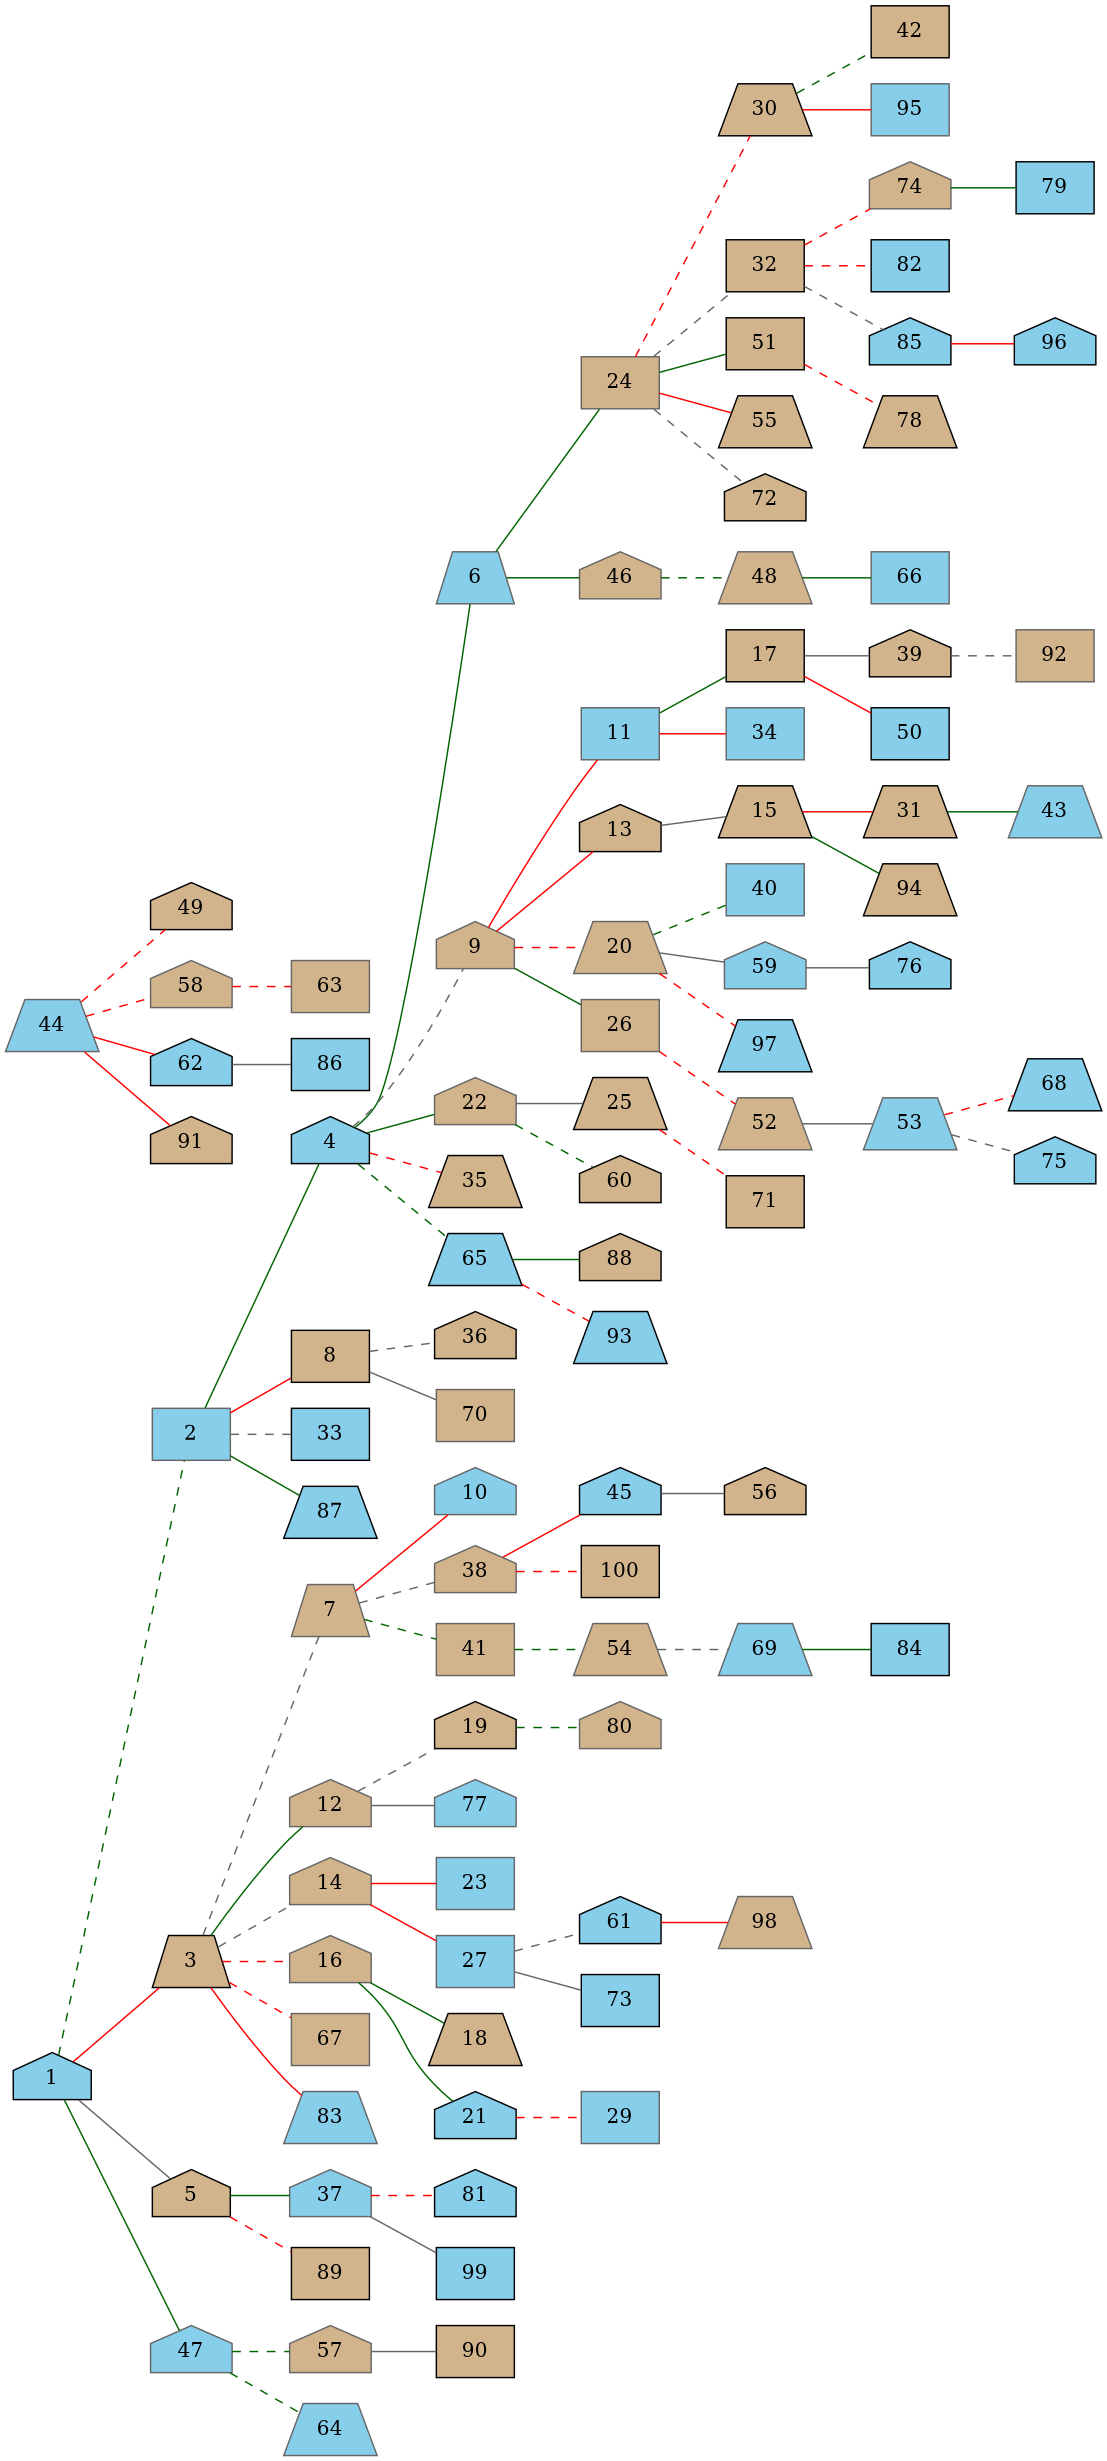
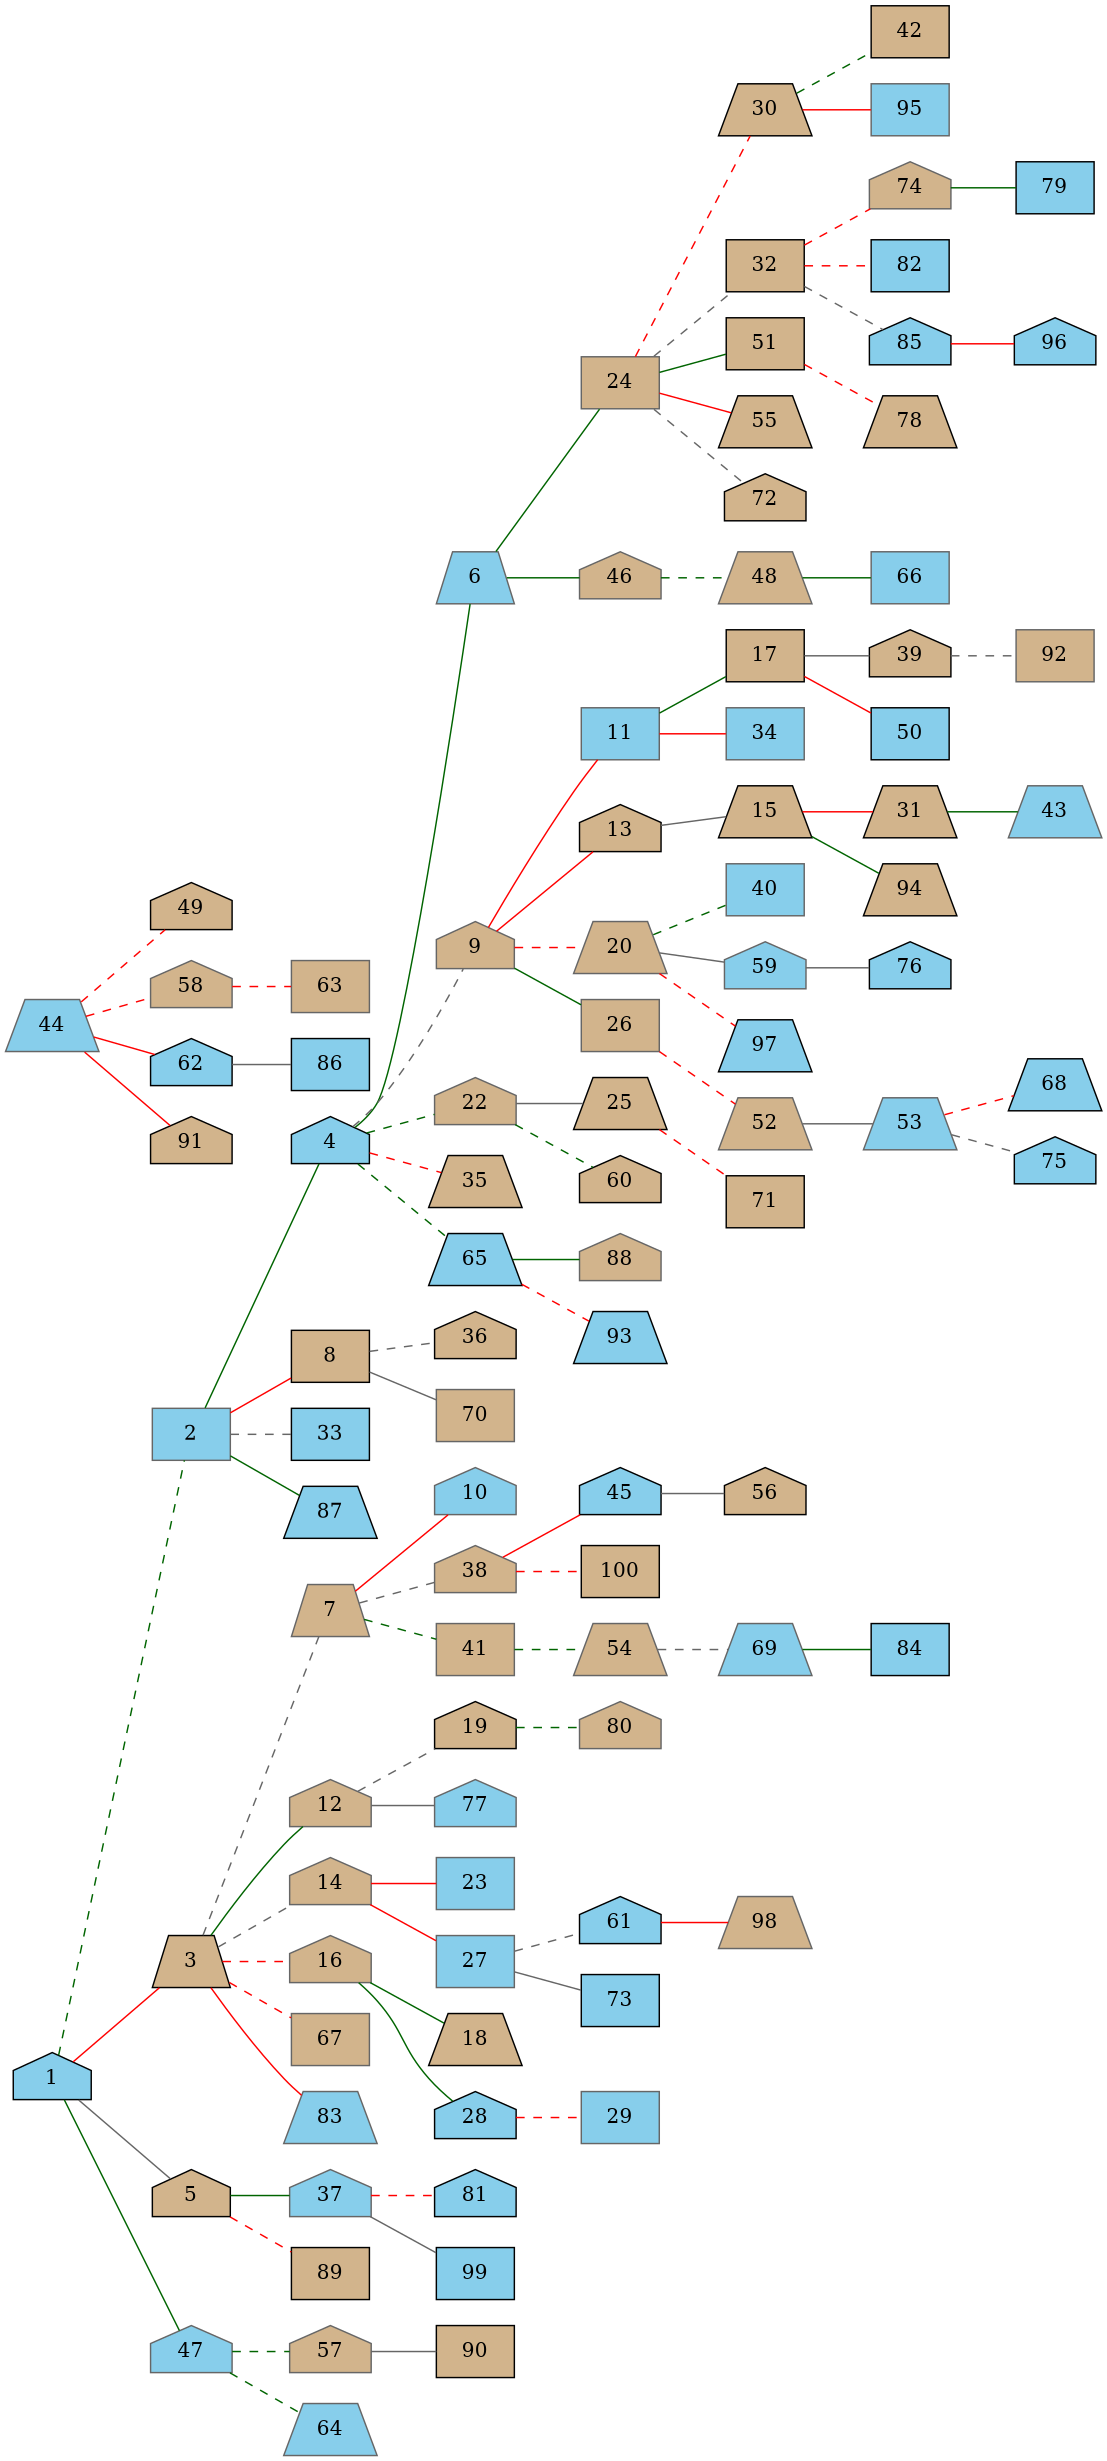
(401, 1124) -> (401, 1124)
(620, 1260) -> (620, 1260)
(475, 2118) -> (475, 2118)
